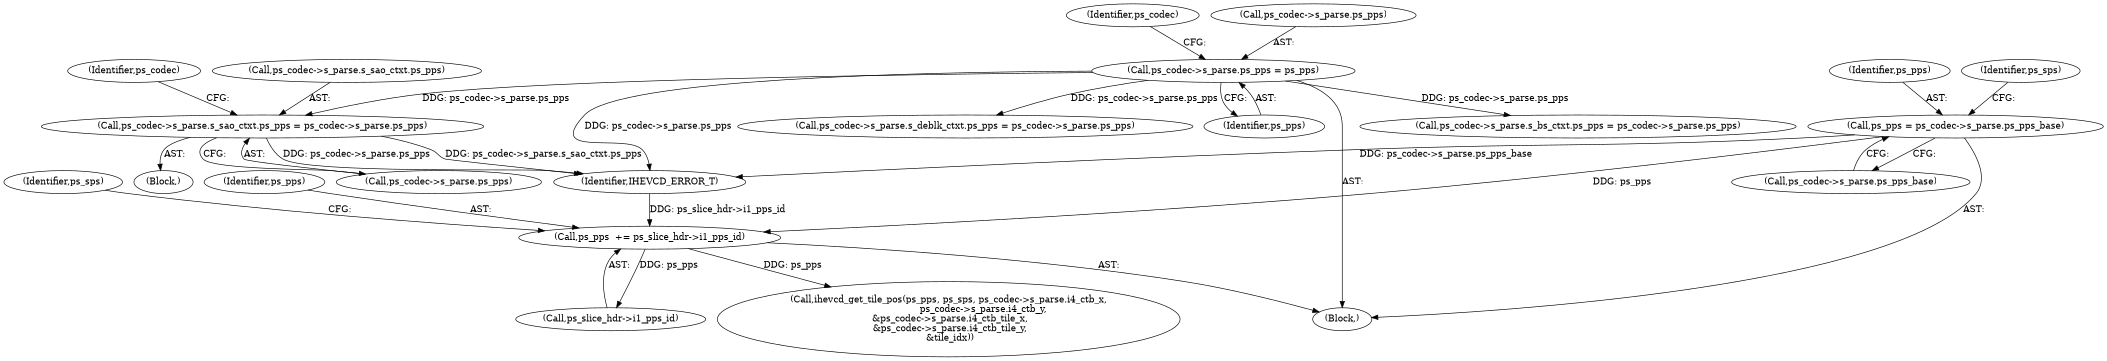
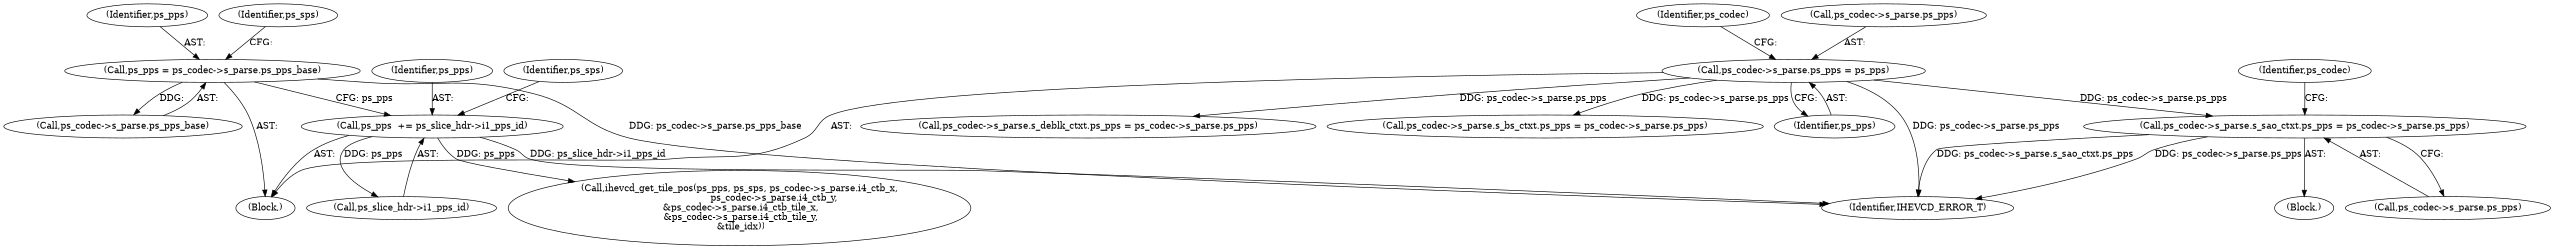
(347, 71) -> none
(1879, 154) -> (209, 99)
(1926, 154) -> (173, 99)
(1622, 182) -> (365, 99)
(650, 207) -> (913, 170)
